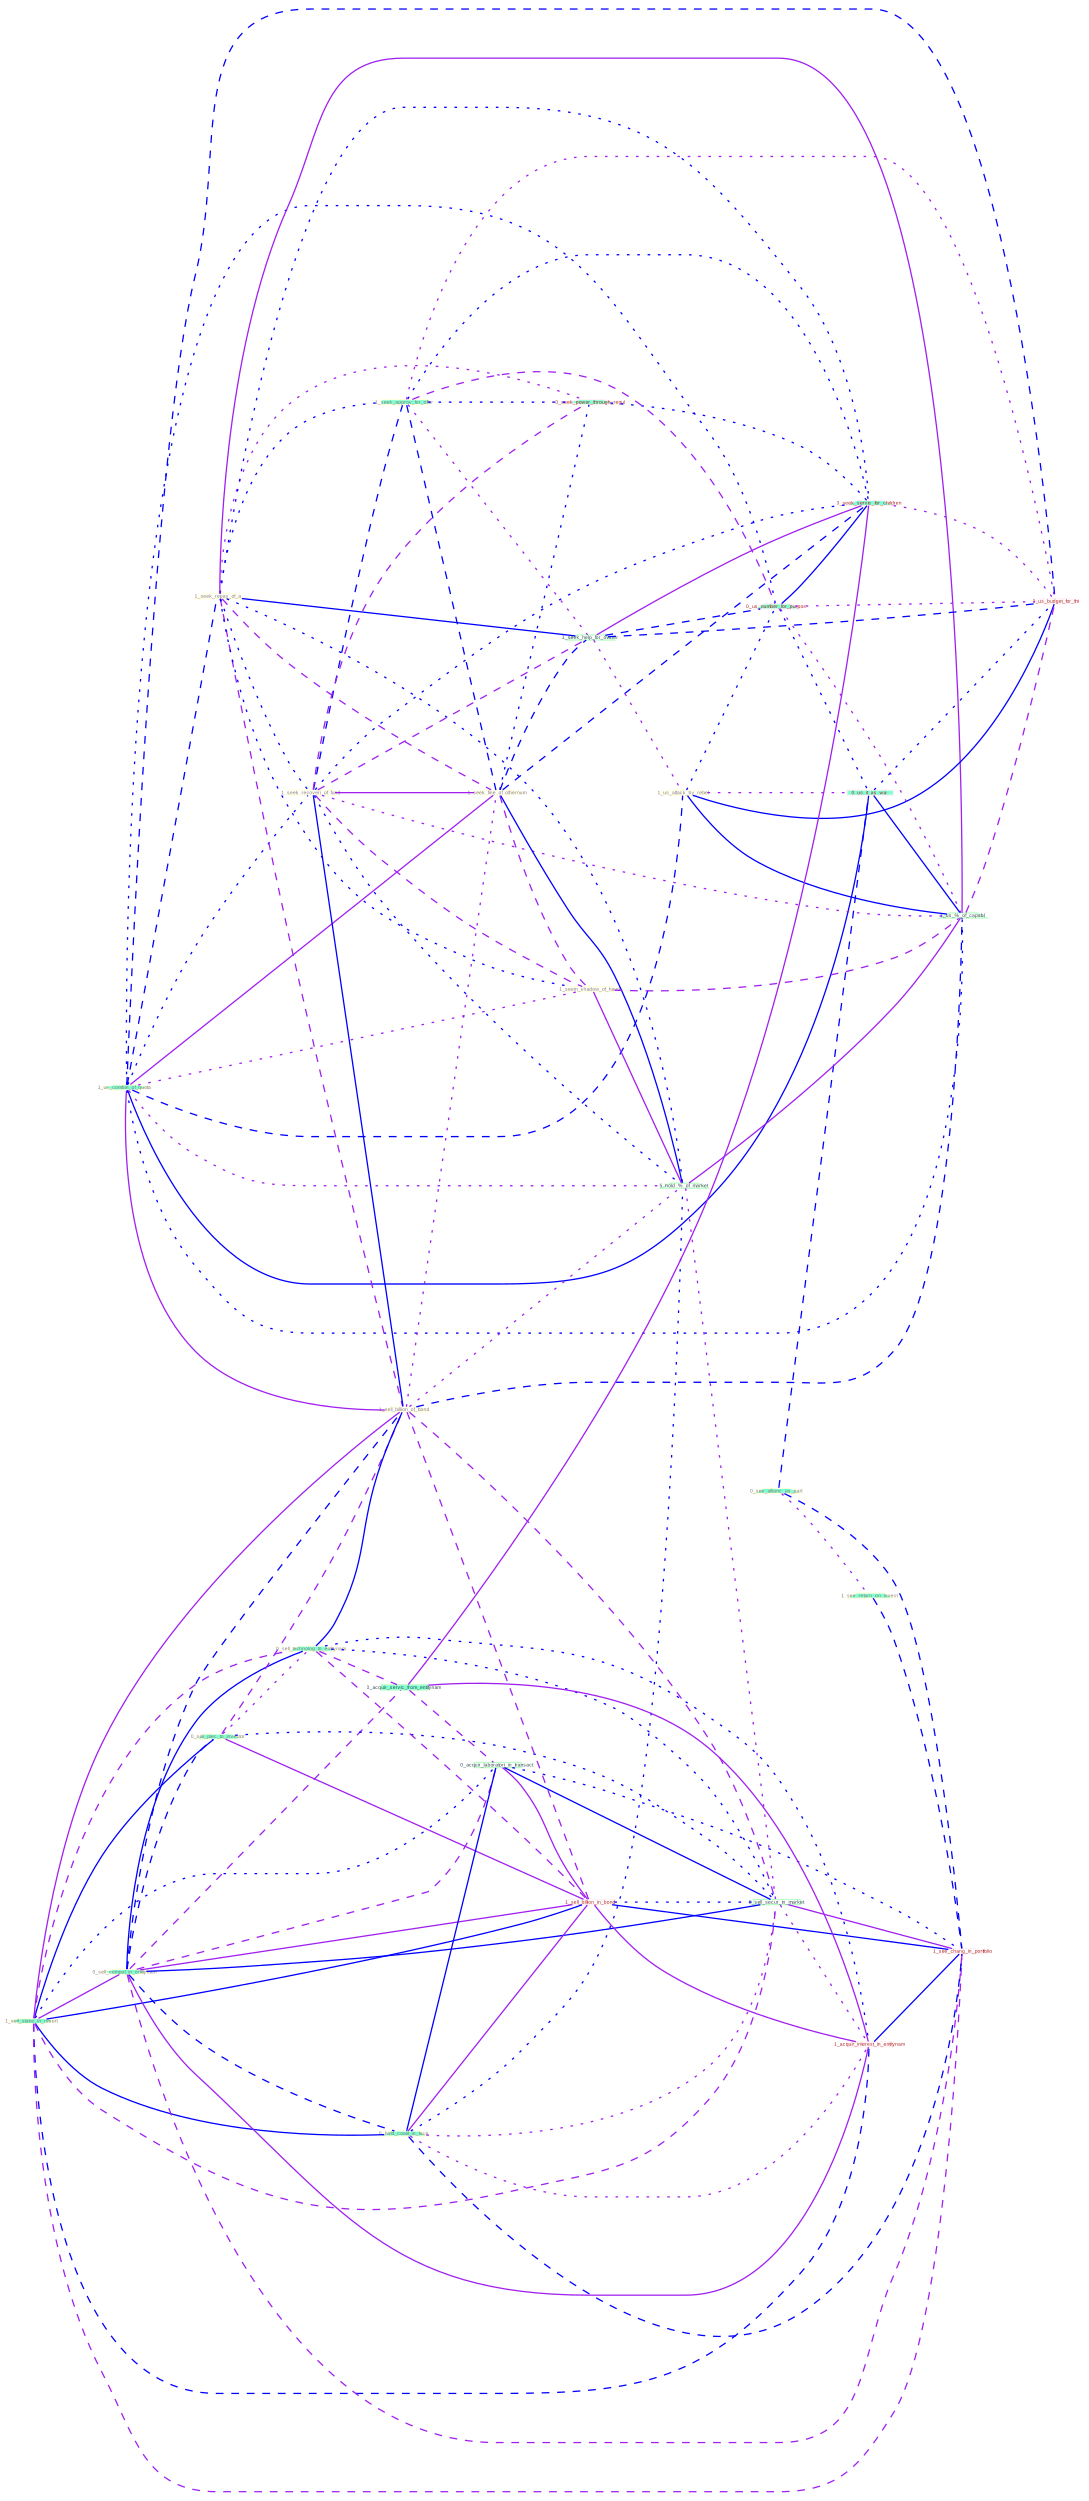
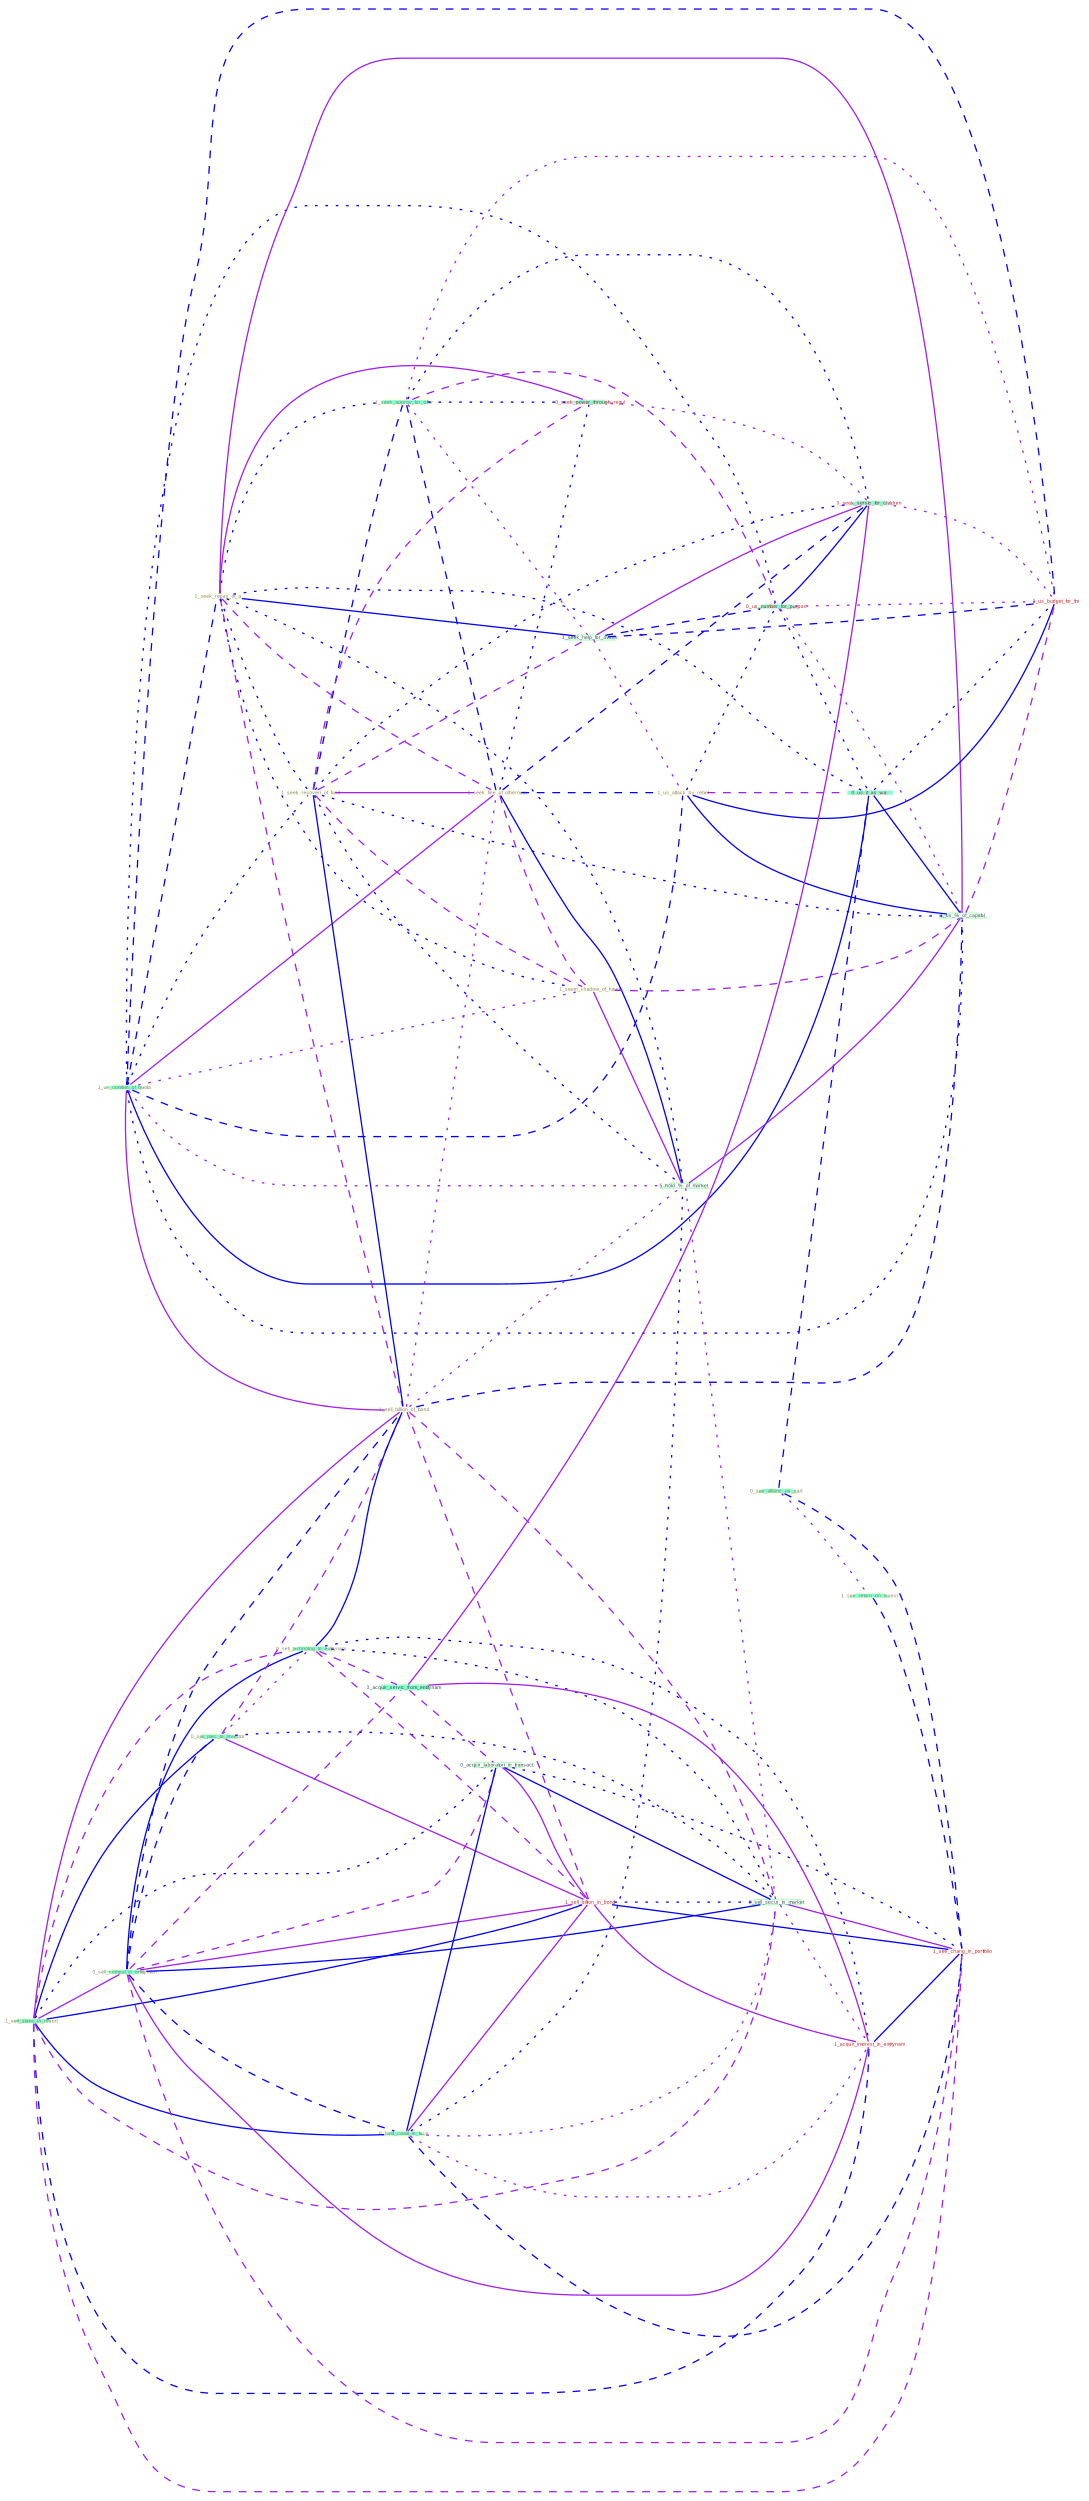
(480, 107) -> (590, 615)
(332, 380) -> (332, 380)
(749, 427) -> (749, 427)
(536, 710) -> (591, 793)
(777, 793) -> (777, 793)
(630, 873) -> (630, 873)
